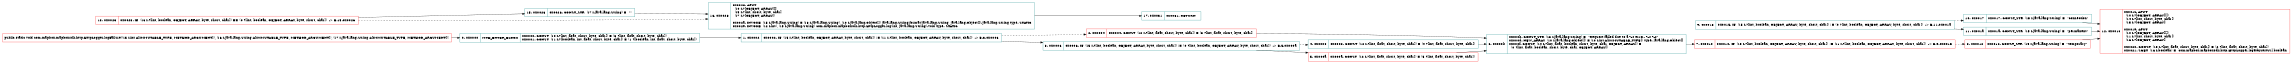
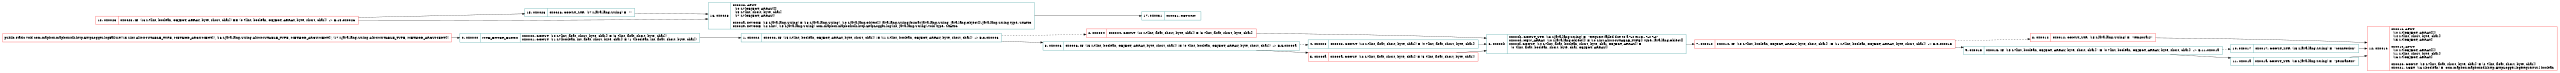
(532, 20) -> (532, 20)
none -> (1958, 47)
